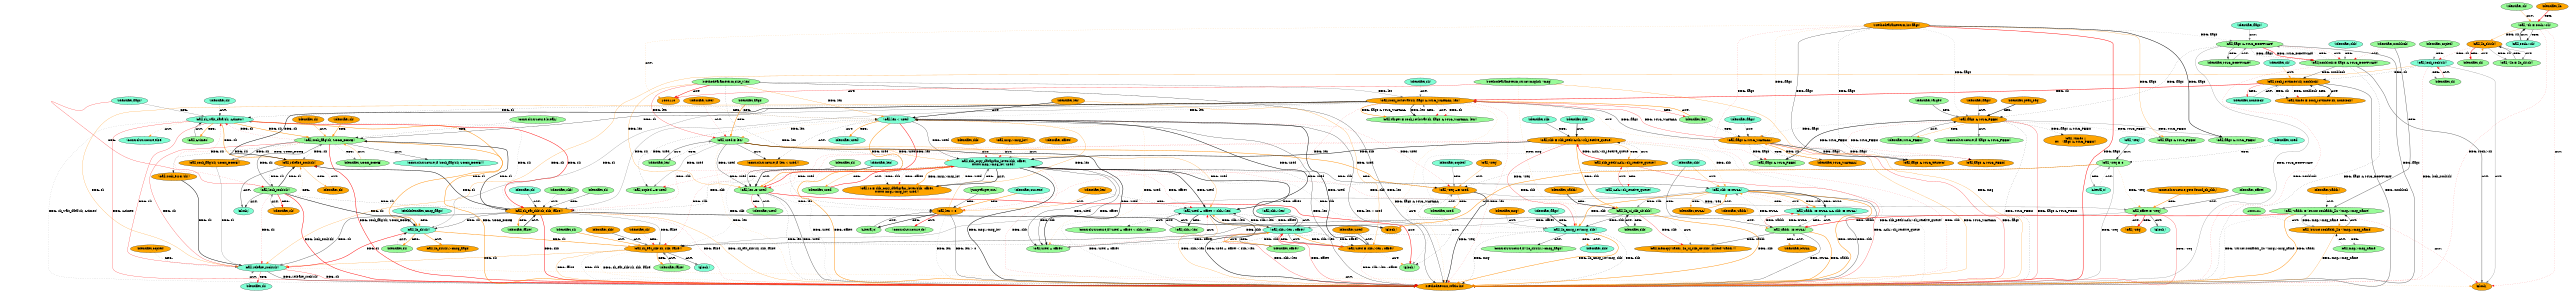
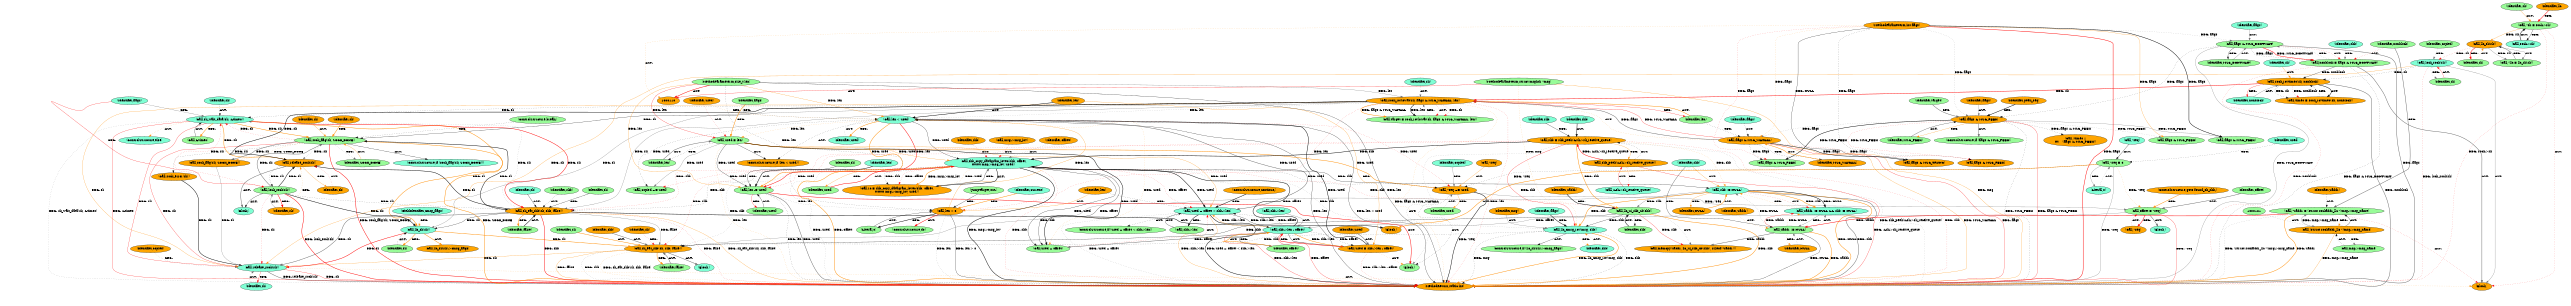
(1805, 91) -> (1805, 91)
(1156, 129) -> (1156, 129)
(1792, 152) -> (1792, 152)
none -> (1254, 190)
